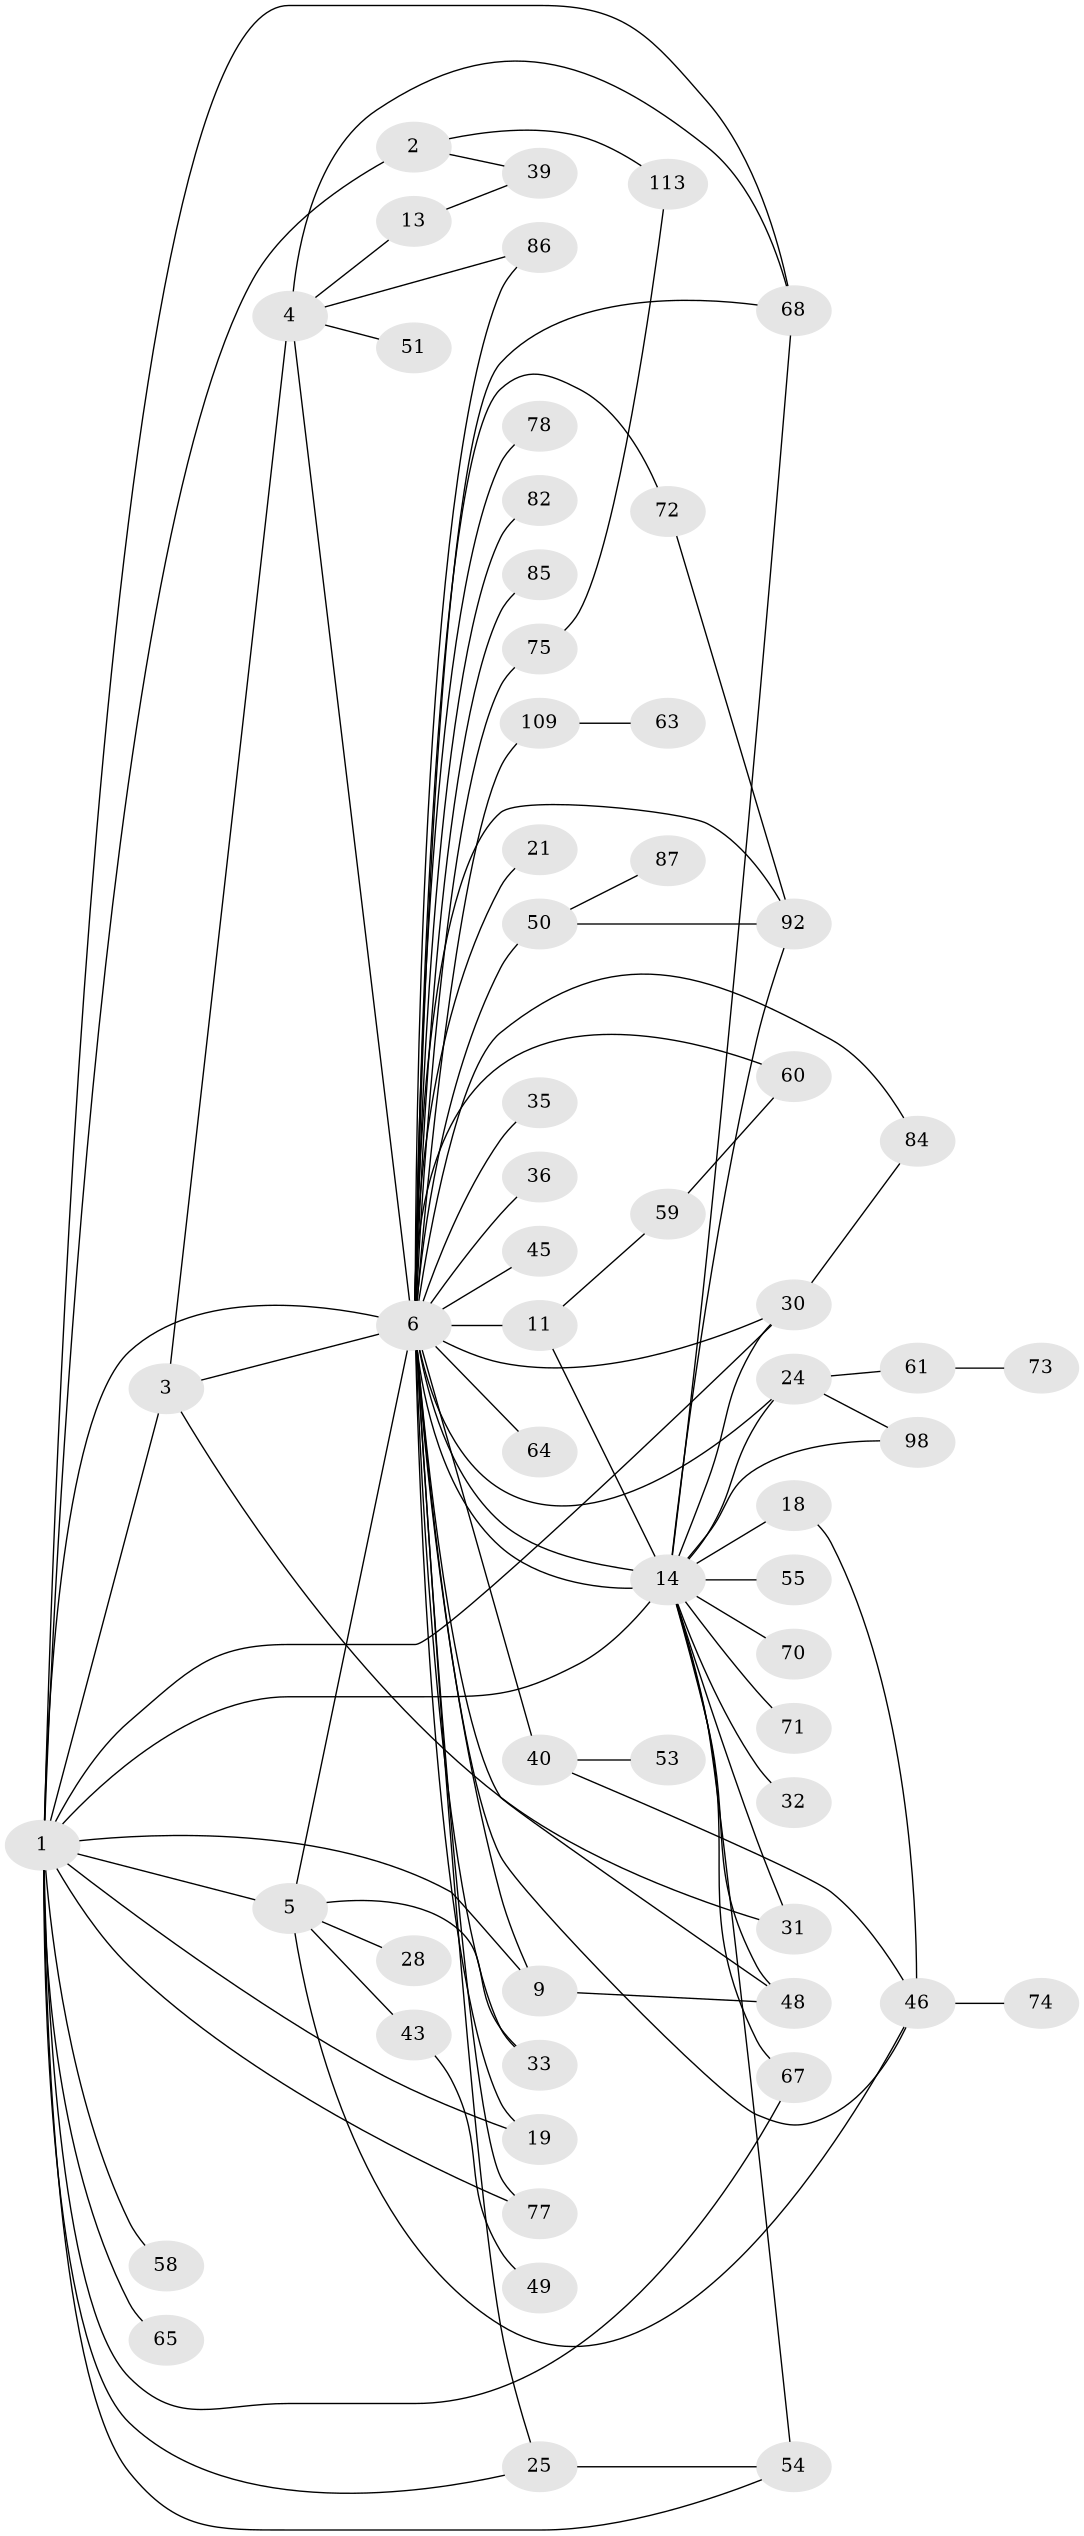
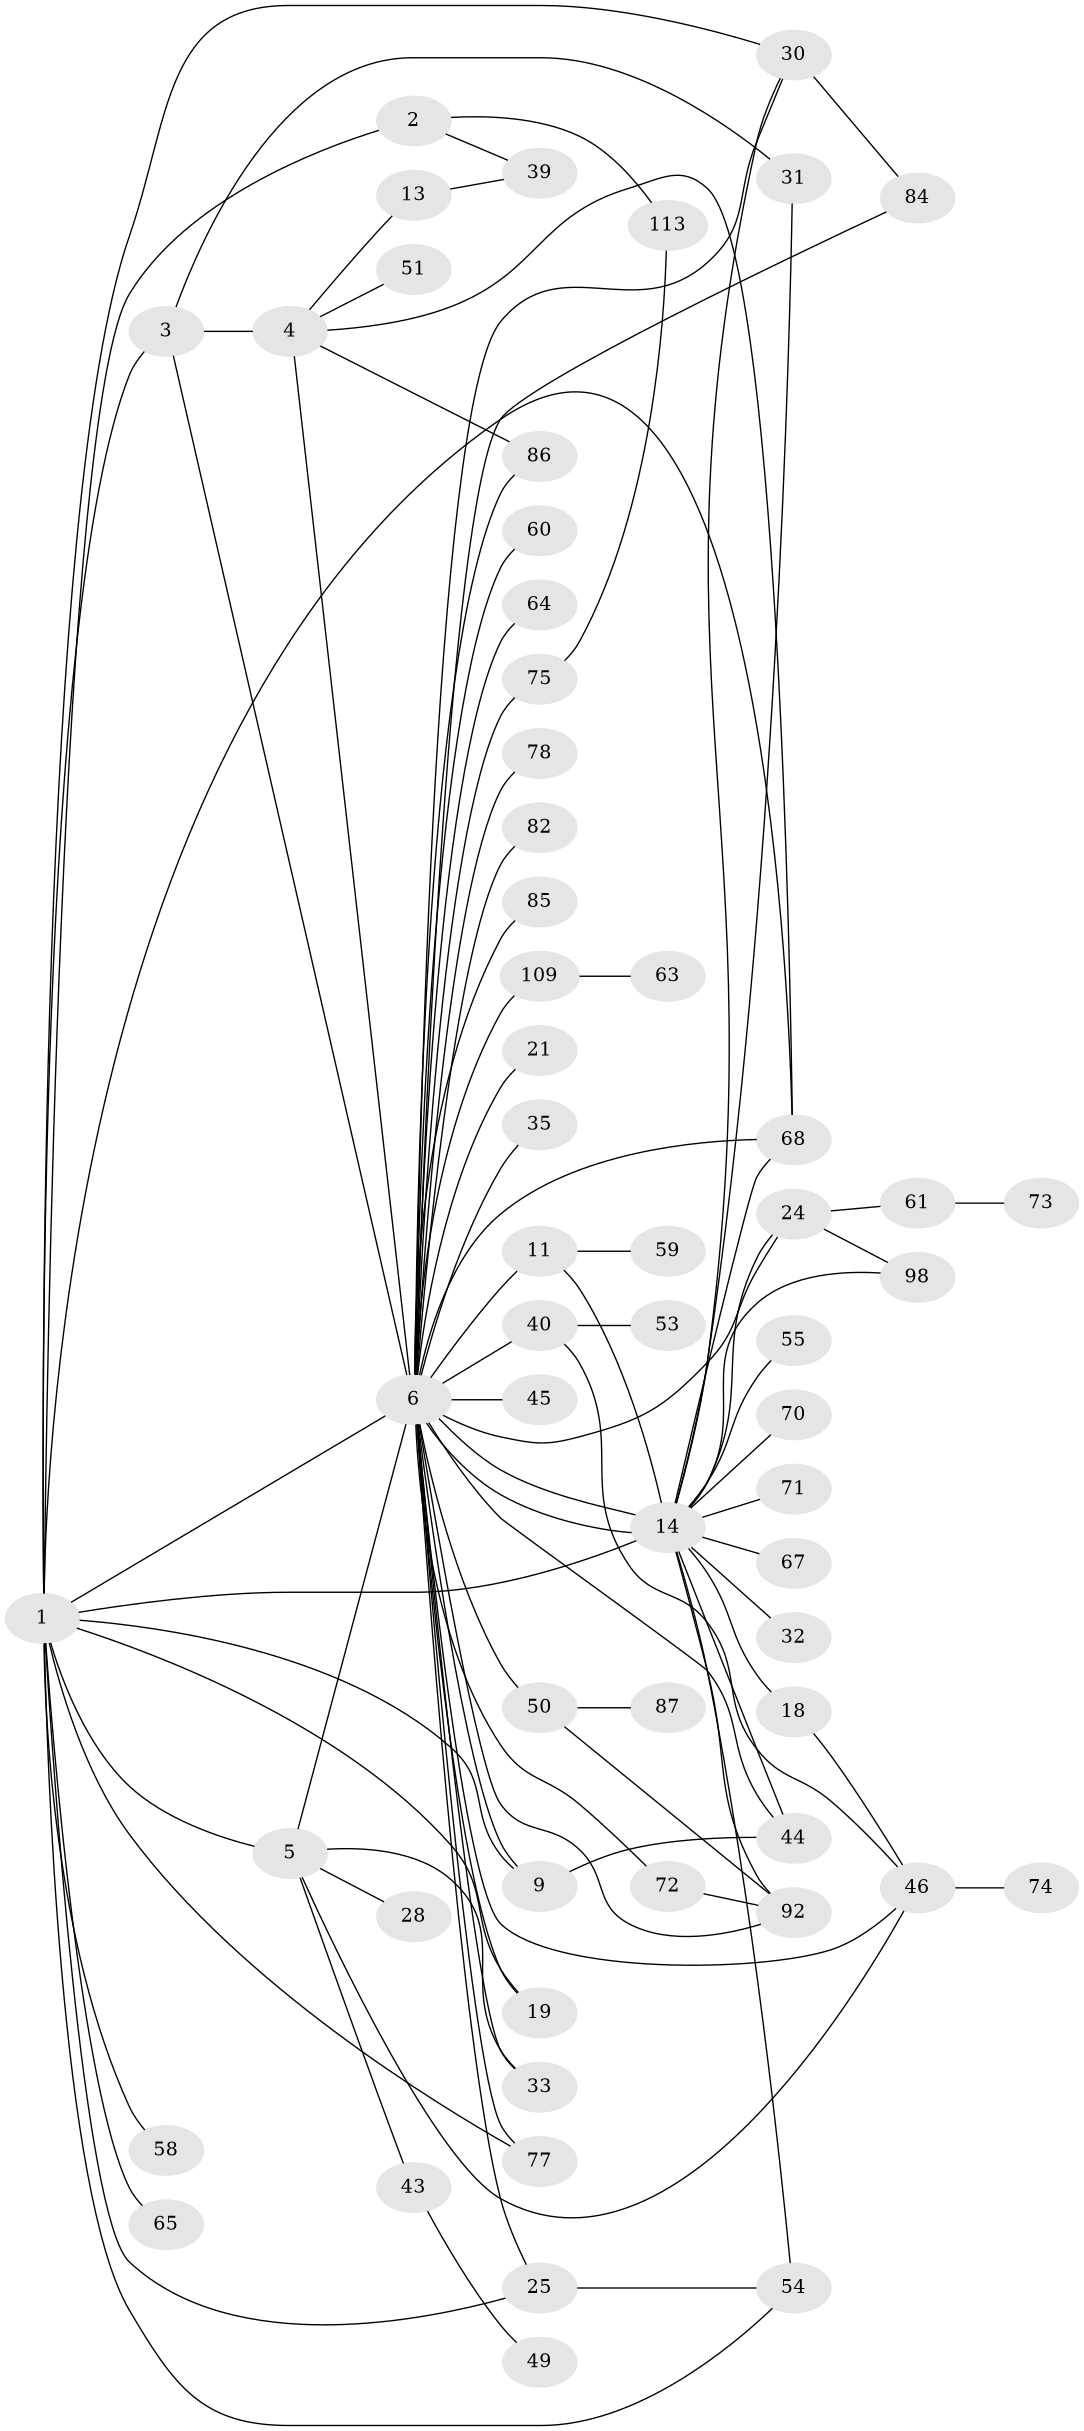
(748, 1126) -> none
(540, 1177) -> none
(794, 2003) -> (794, 1838)
(255, 2405) -> none
